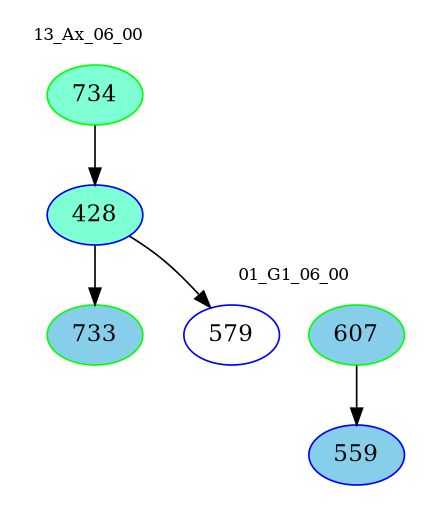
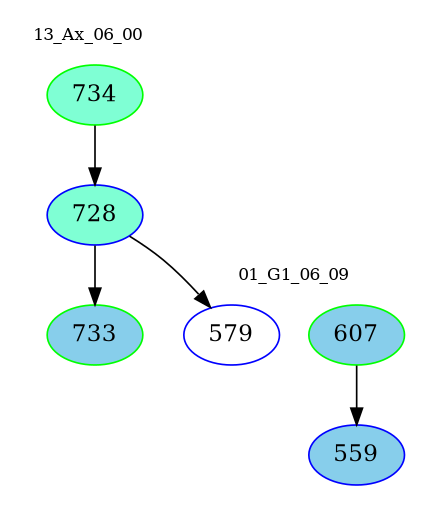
(95, 215) -> (95, 215)
(294, 276) -> (294, 276)
